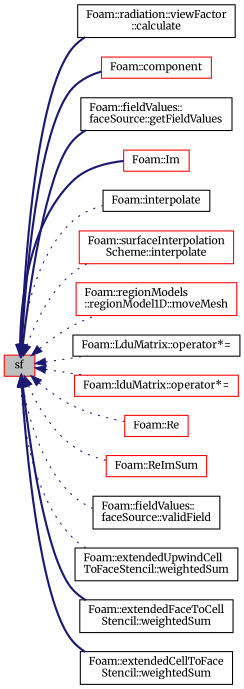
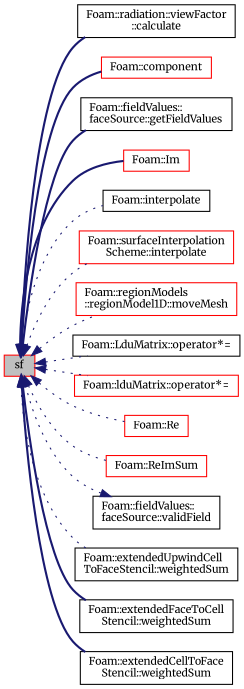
(44, 456) -> (48, 444)
